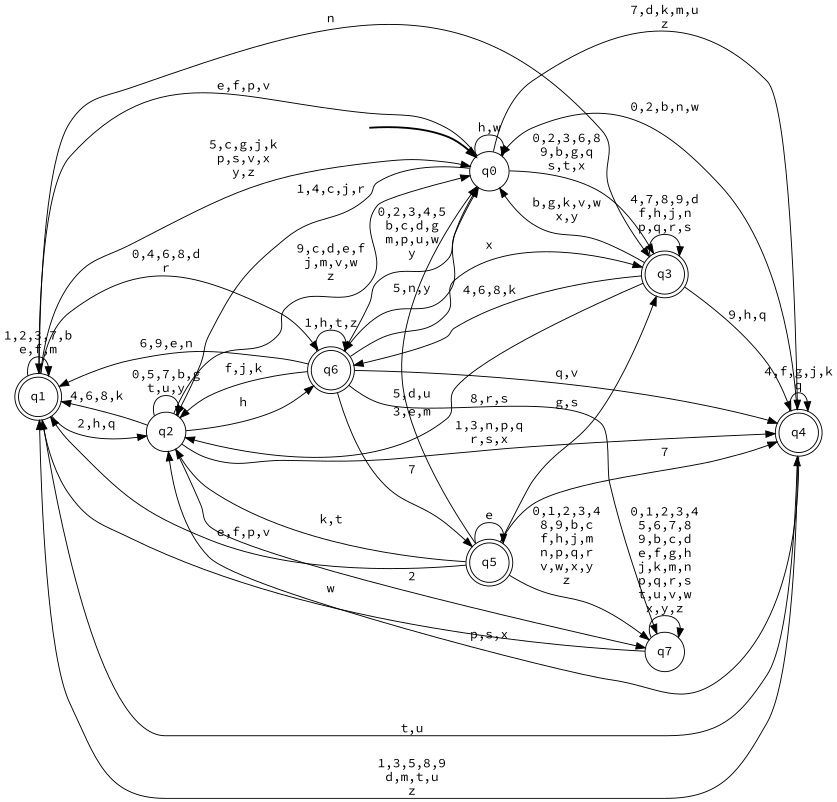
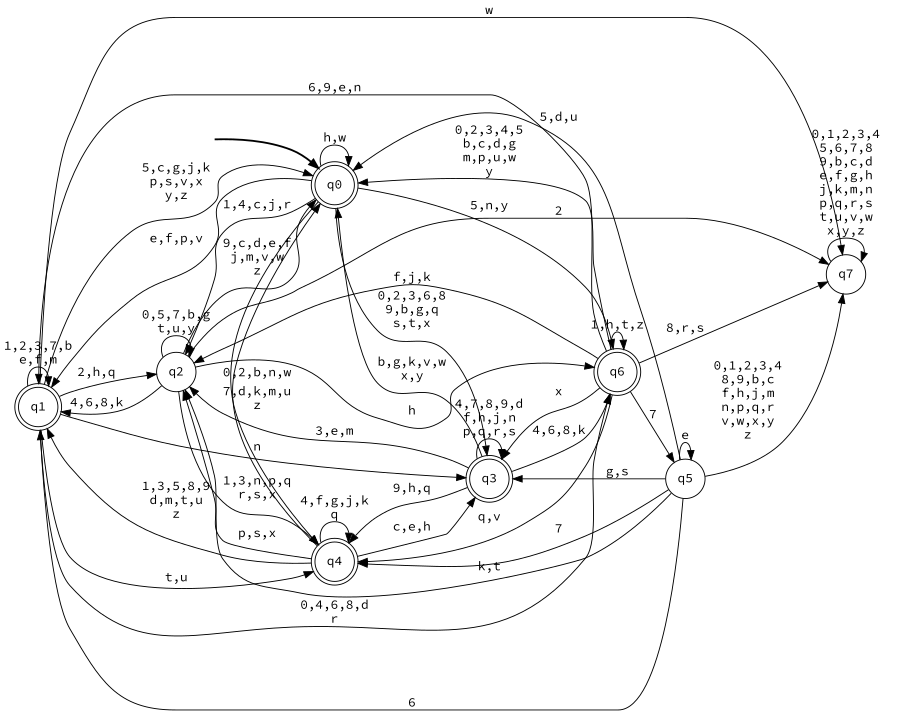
(489, 171) -> (335, 185)
(244, 533) -> (412, 703)
none -> (420, 541)
(489, 563) -> (685, 479)
(246, 583) -> (368, 17)
